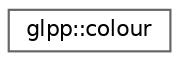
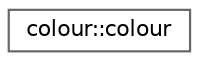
(90, 31) -> (99, 31)
